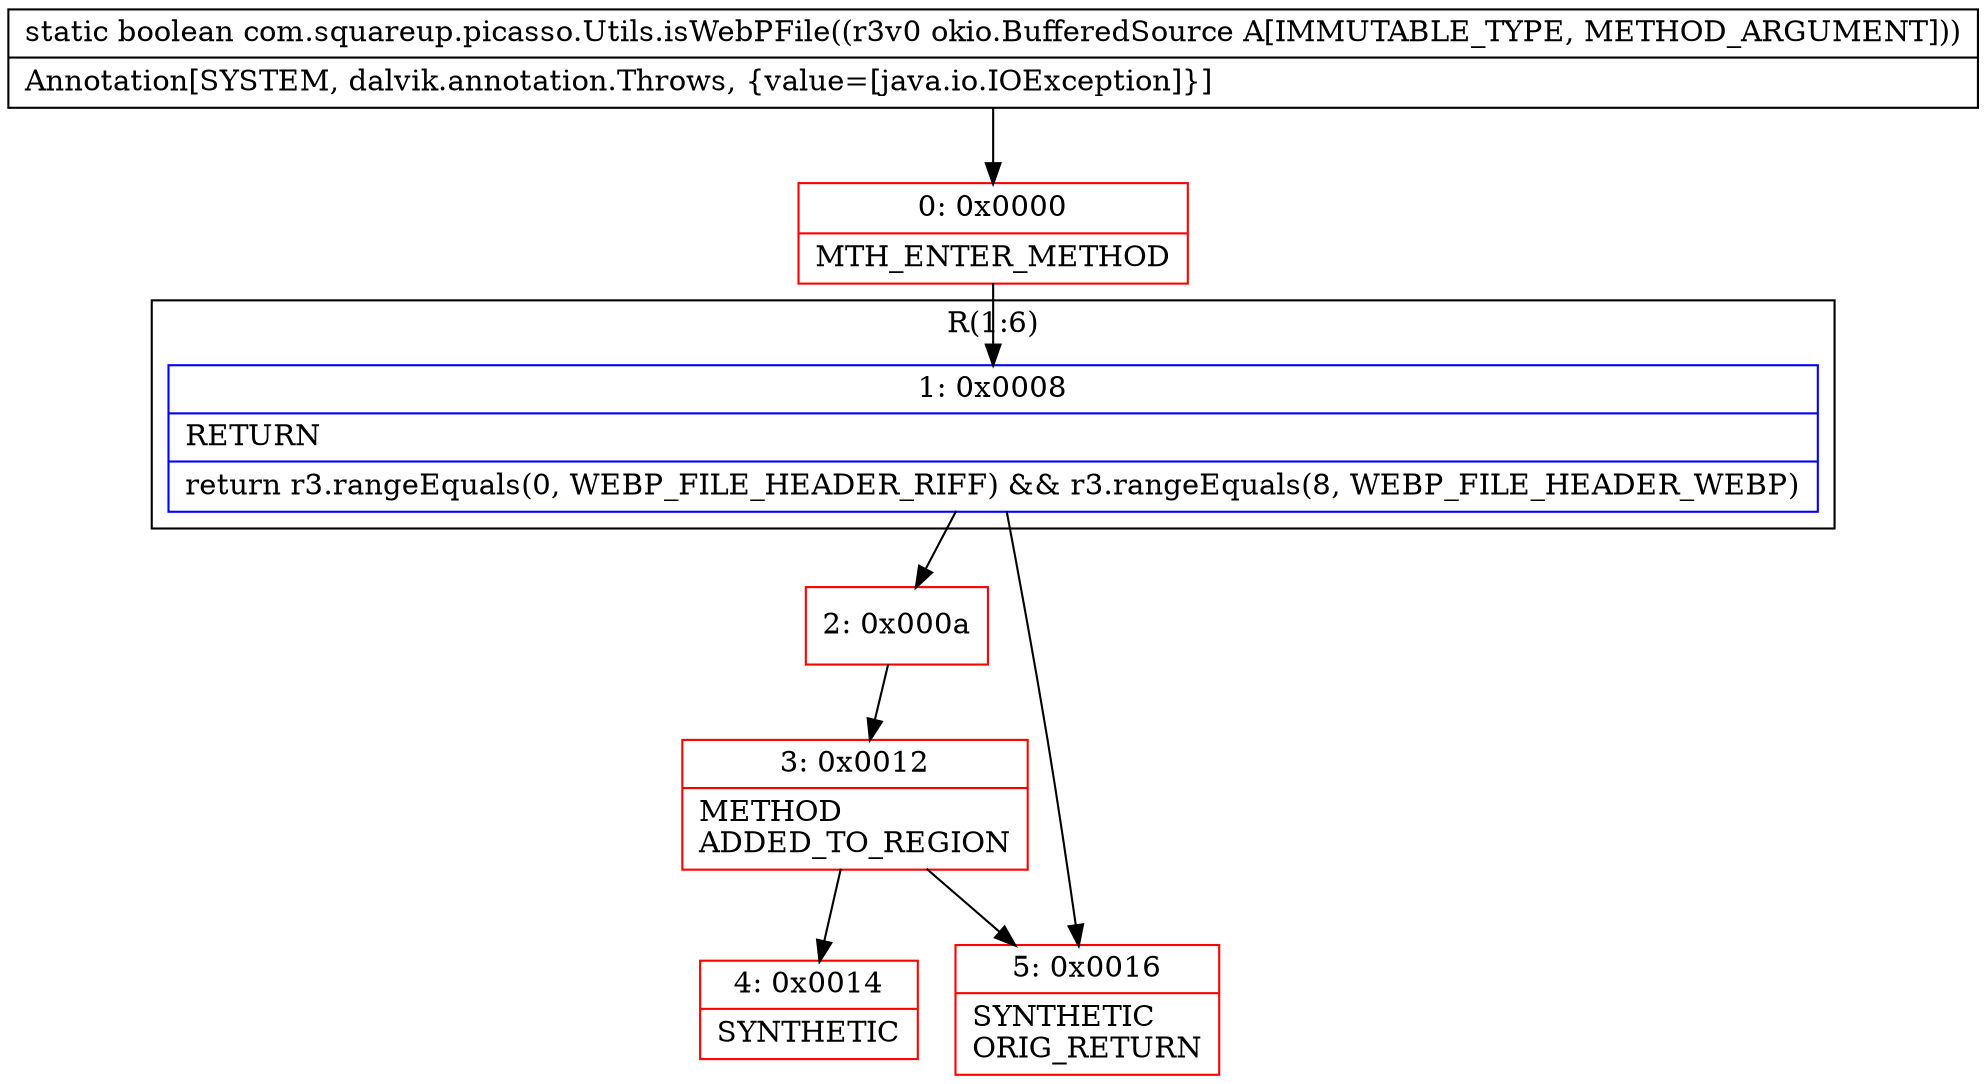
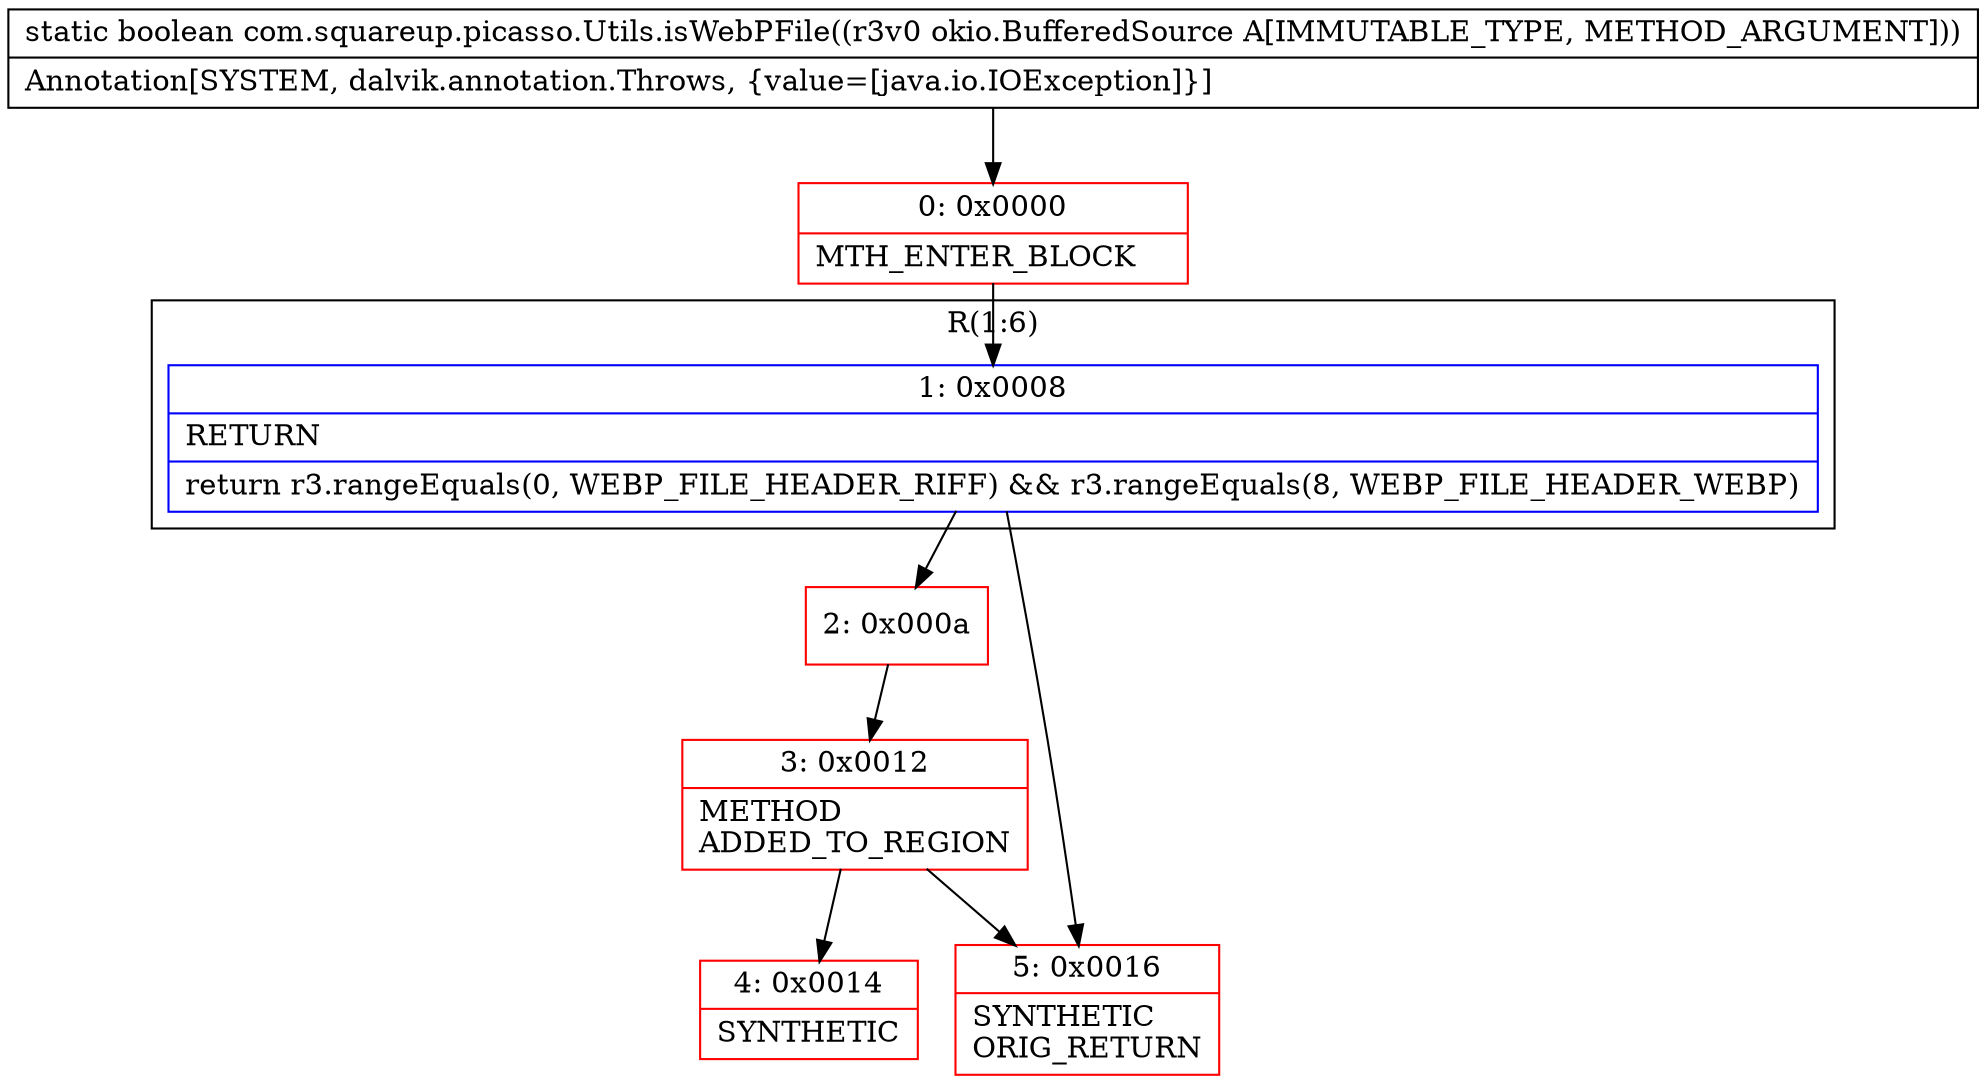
(993, 257) -> (976, 257)
